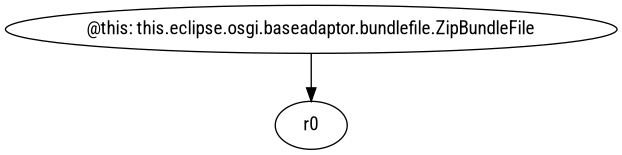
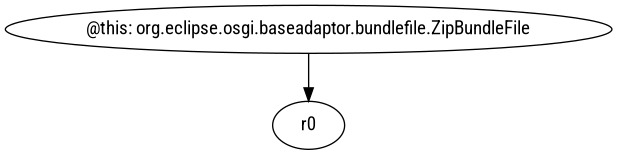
(311, 29) -> (309, 29)
